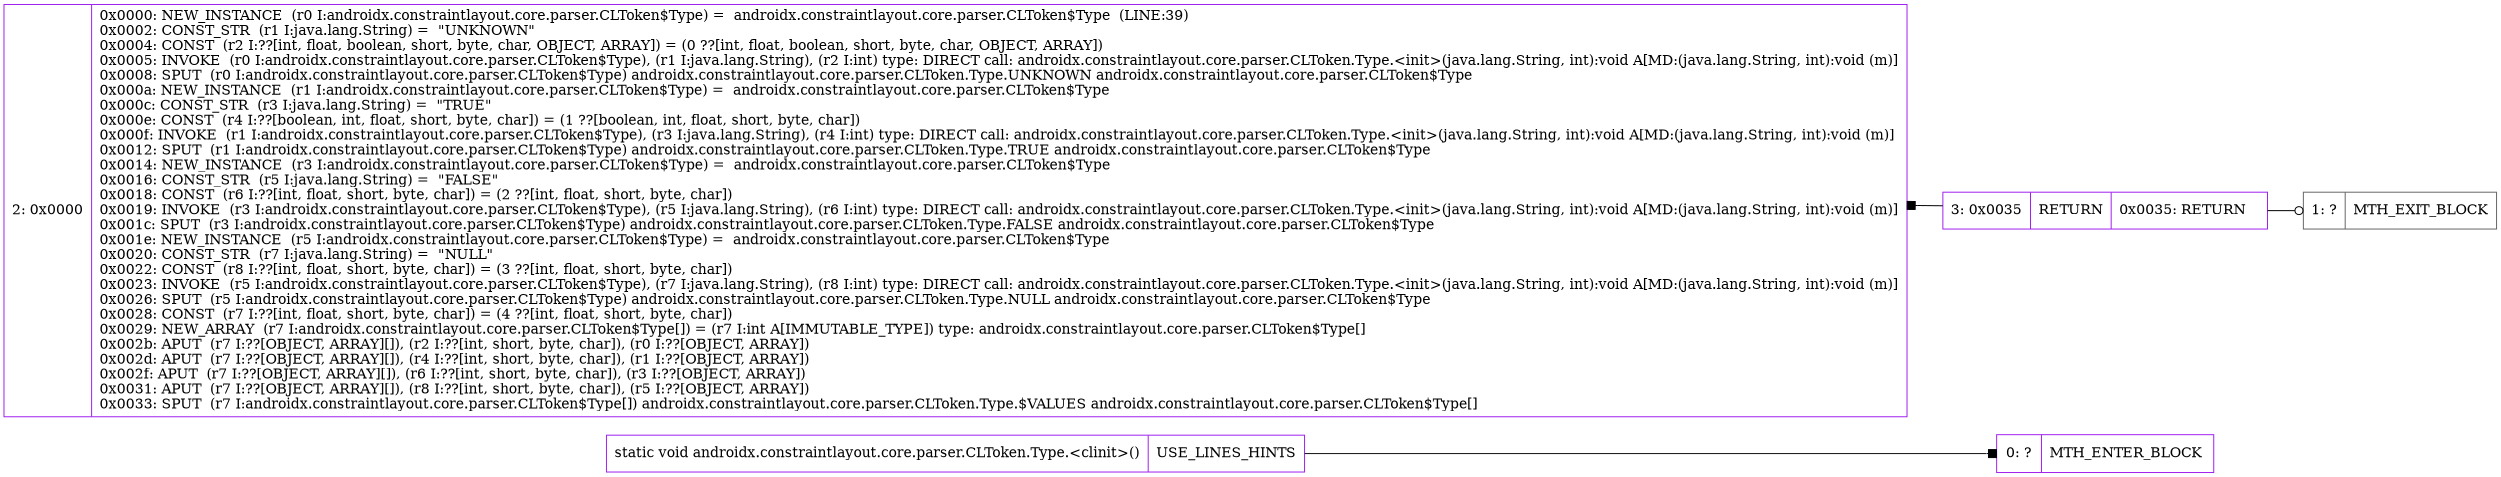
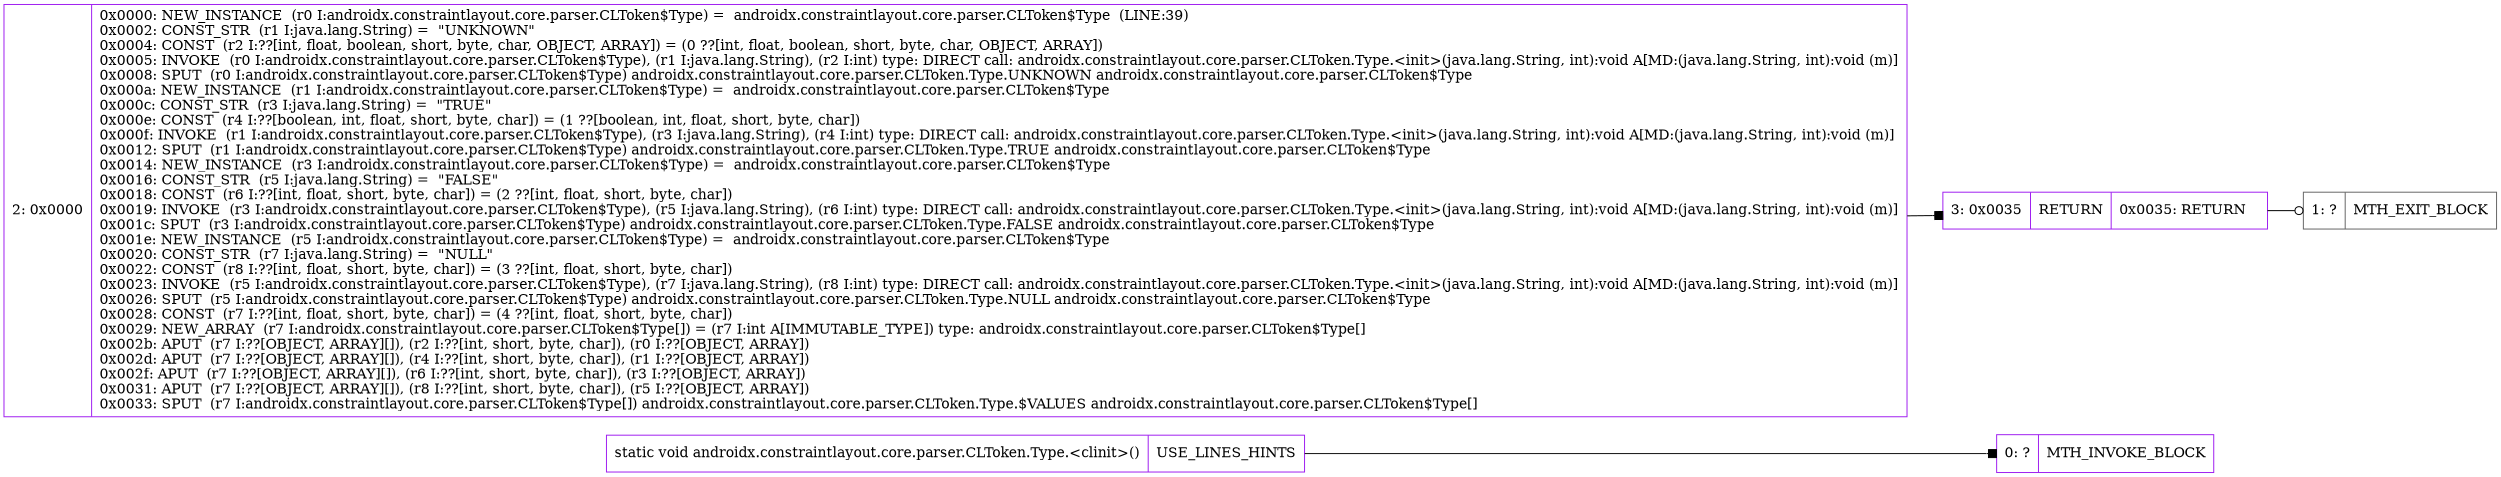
(1930, 206) -> (1920, 216)
(2126, 453) -> (2126, 453)
